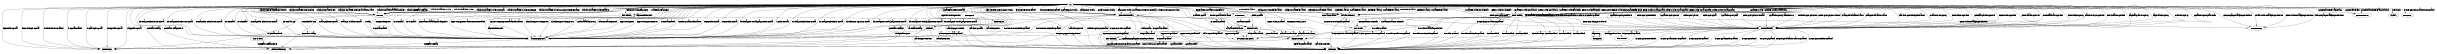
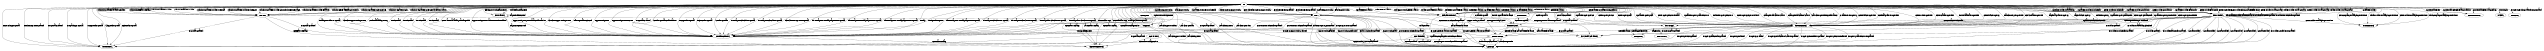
(1126, 15) -> (1316, 15)
(999, 22) -> none
